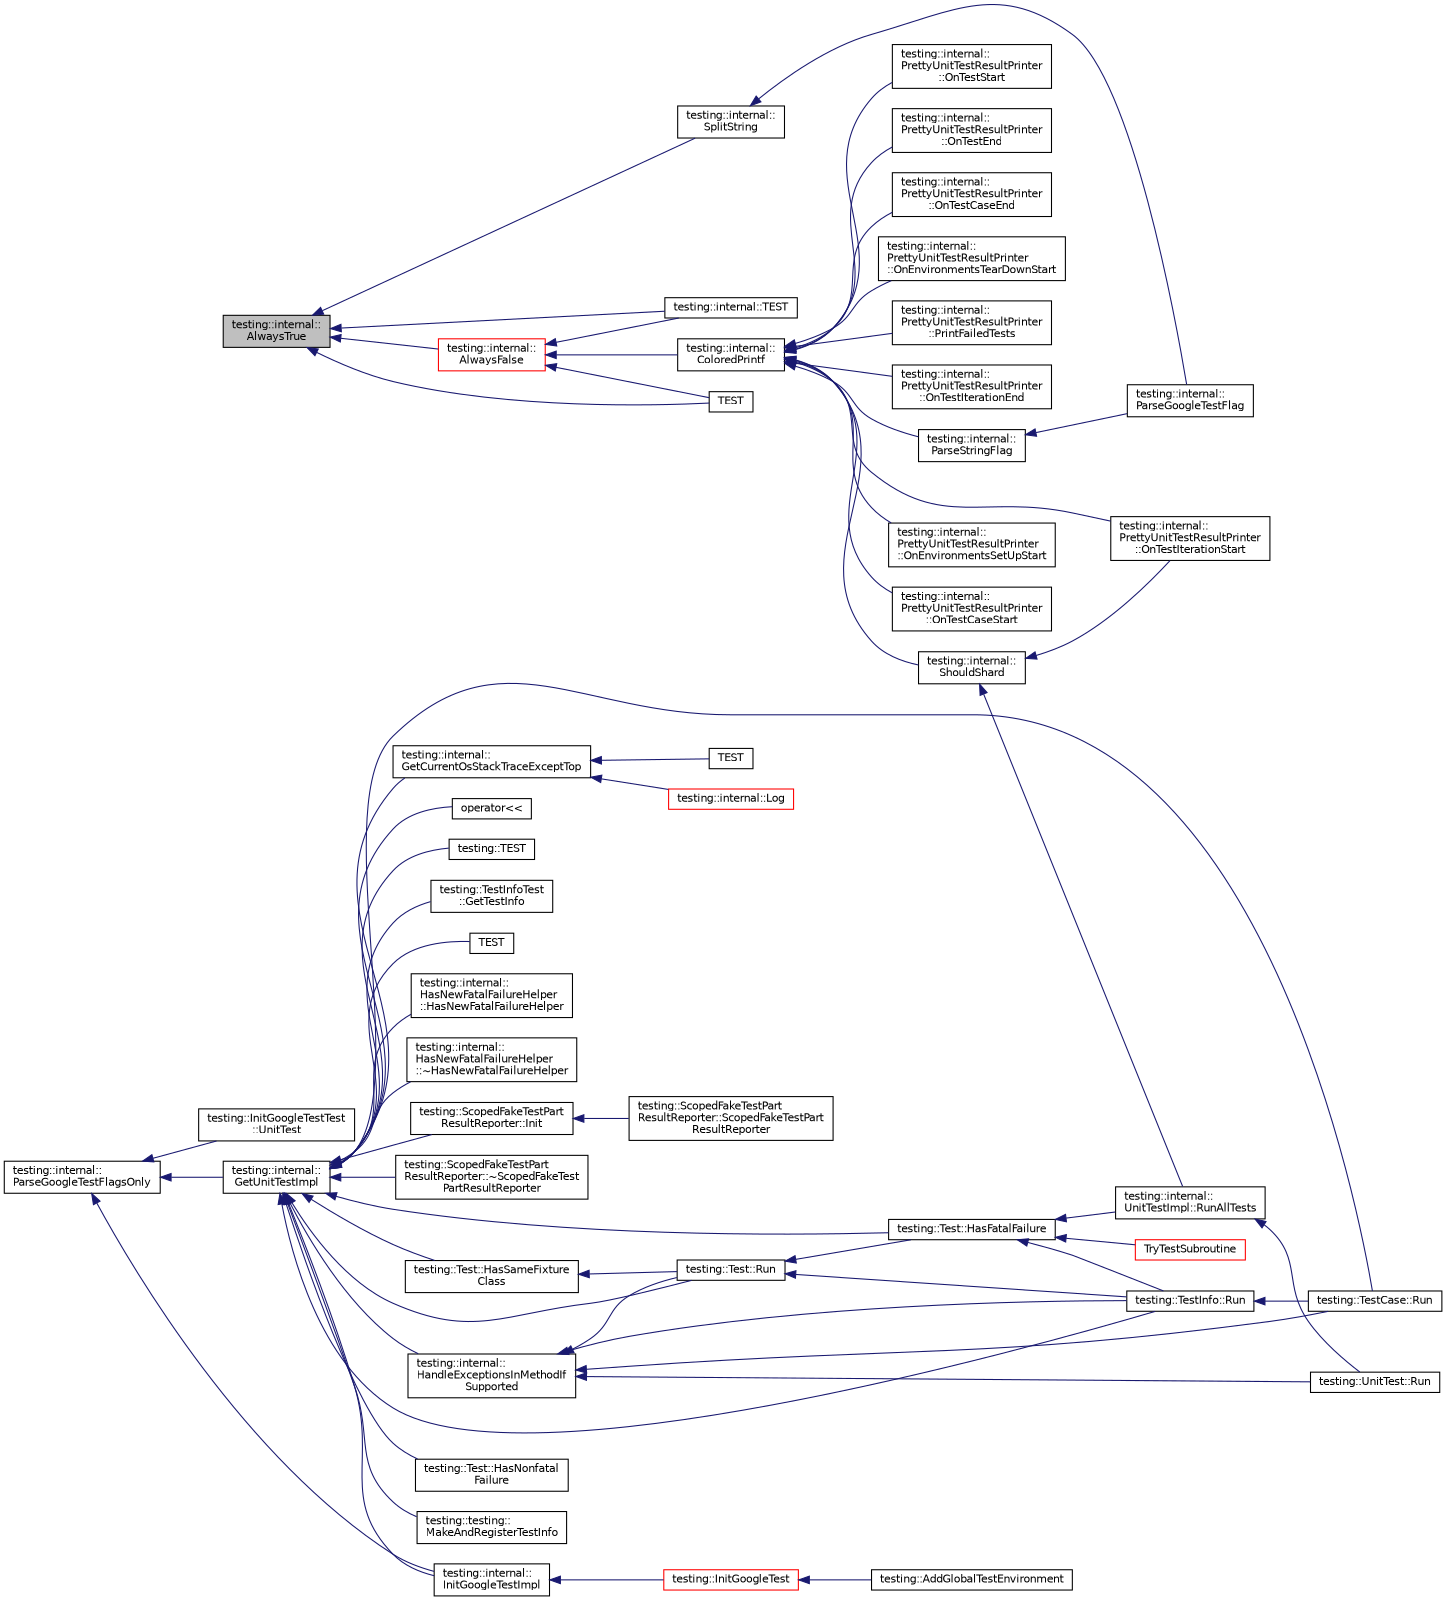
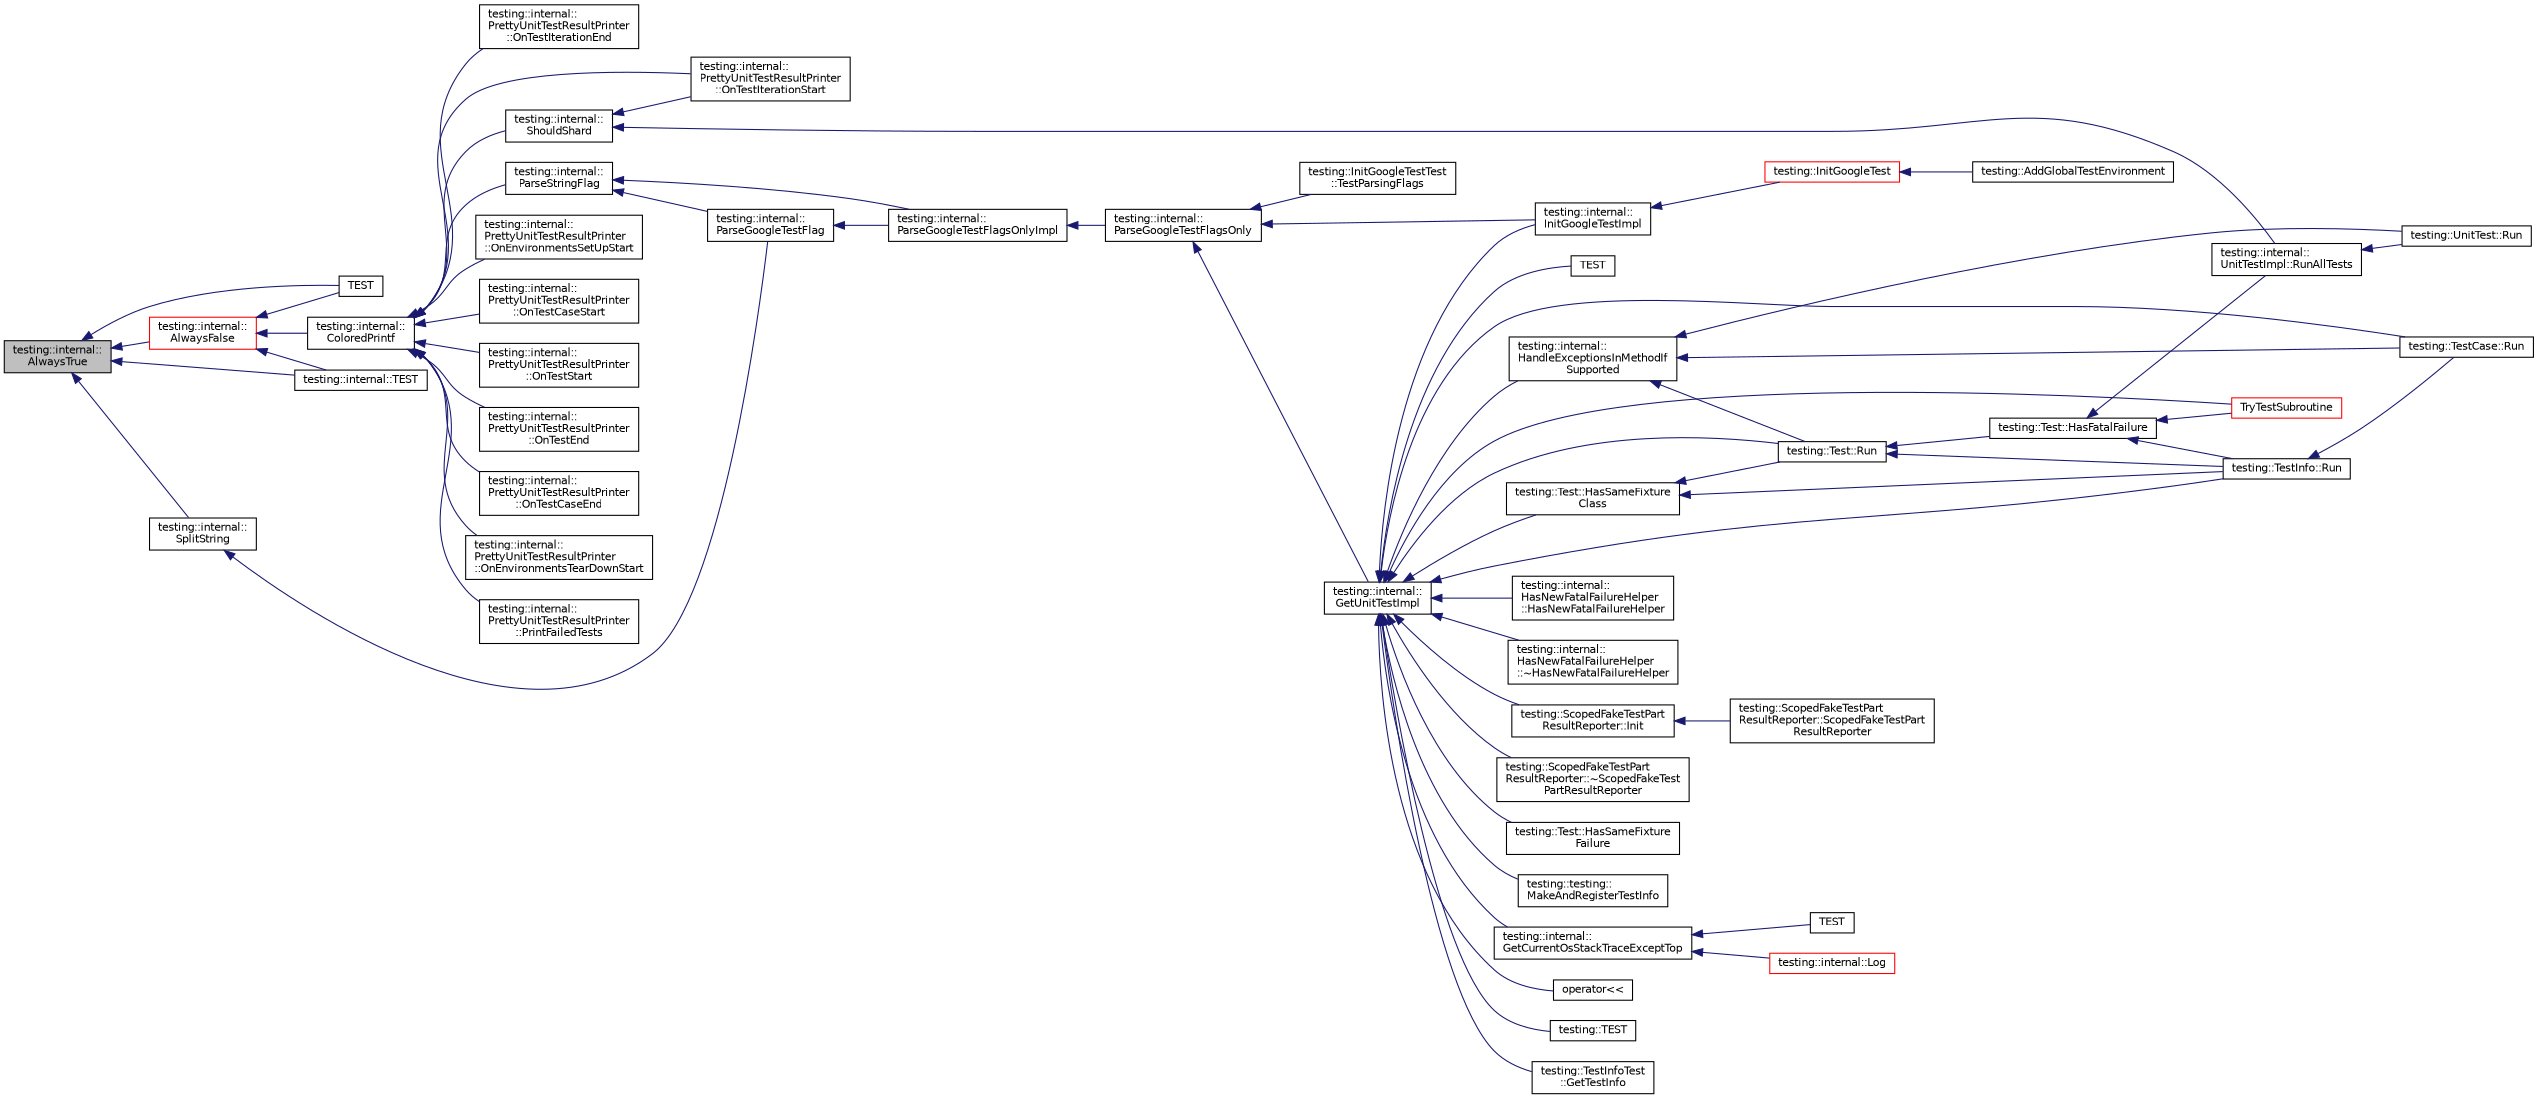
none -> (978, 225)
(277, 1125) -> (1378, 178)
(611, 1230) -> (1775, 395)
(846, 1311) -> (1957, 483)
(492, 1475) -> (1593, 838)
